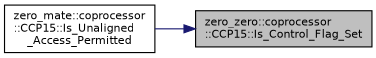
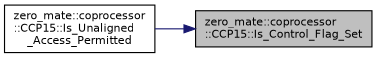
(284, 29) -> (284, 29)
